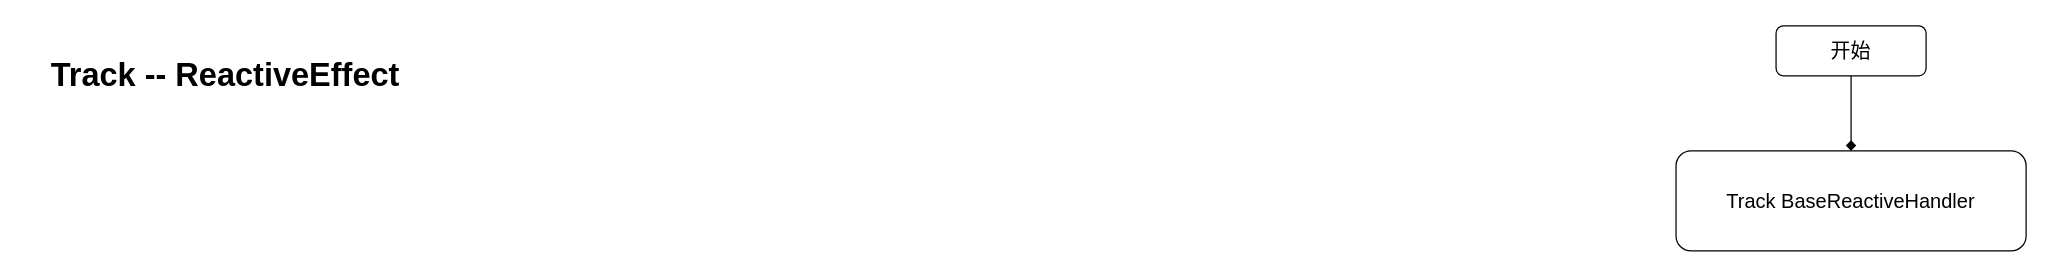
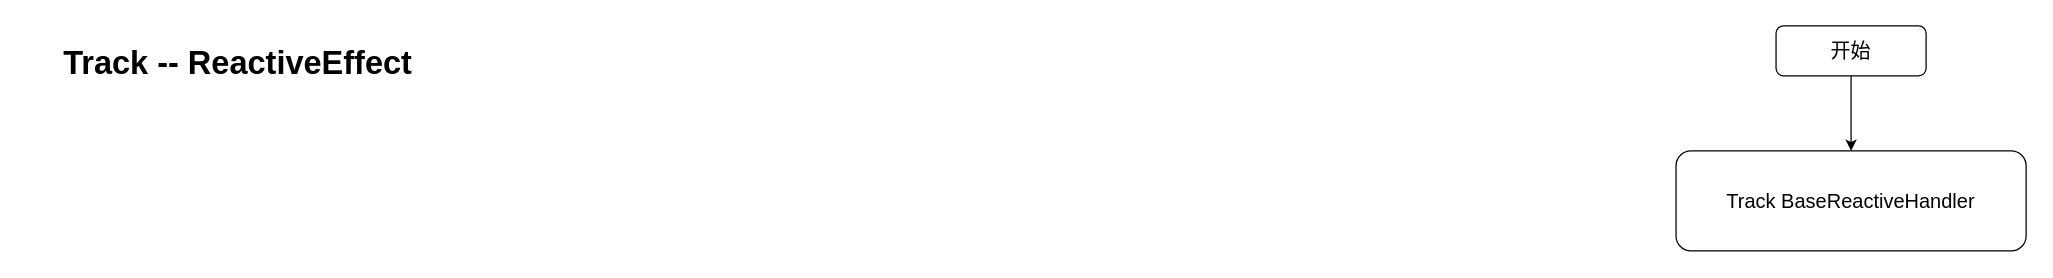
(226, 76) -> (238, 63)
(1851, 140) -> (1851, 141)
